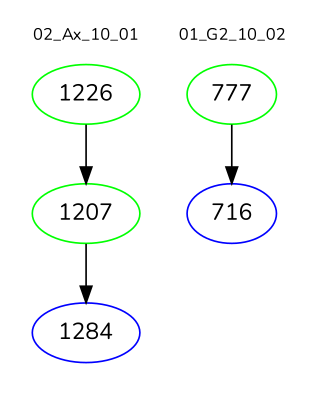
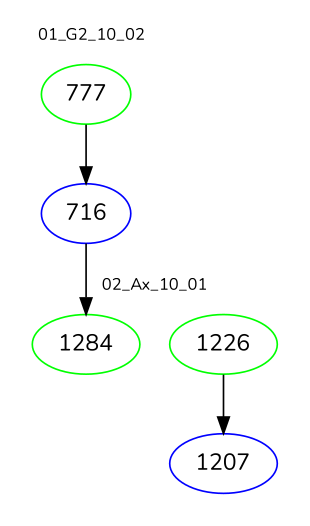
(86, 214) -> (224, 464)
(86, 265) -> (86, 280)
(86, 333) -> (86, 344)
